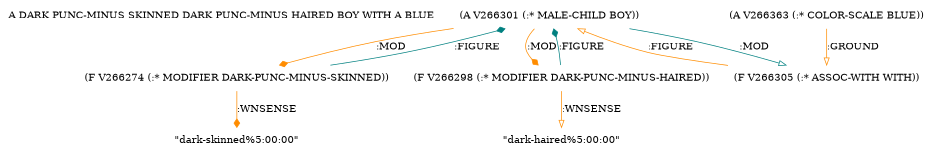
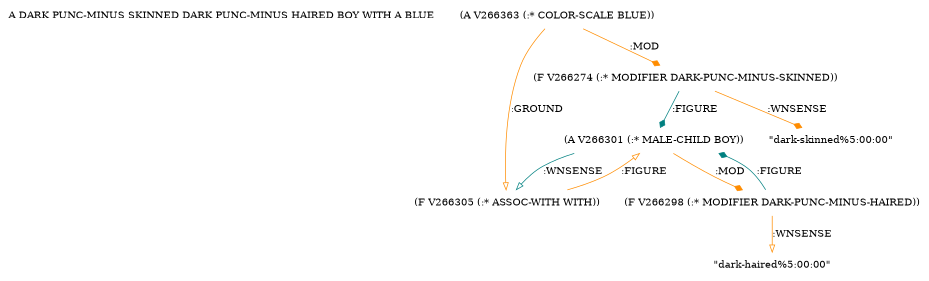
(370, 43) -> (618, 45)
(754, 47) -> (573, 172)
